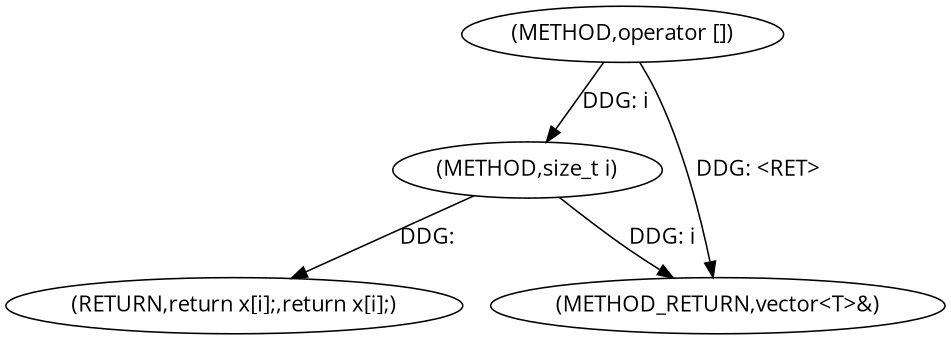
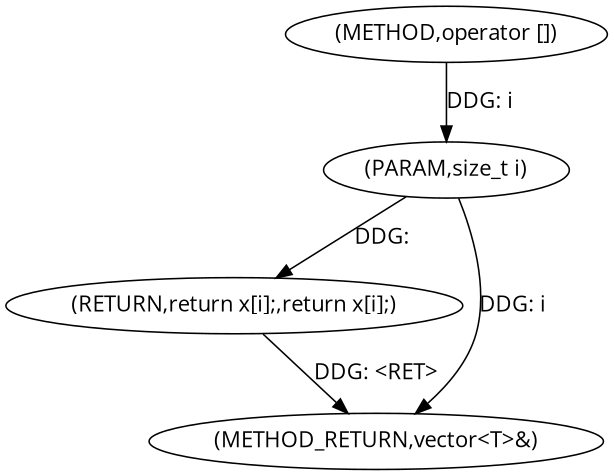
(683, 159) -> (300, 368)
(528, 170) -> (446, 170)
